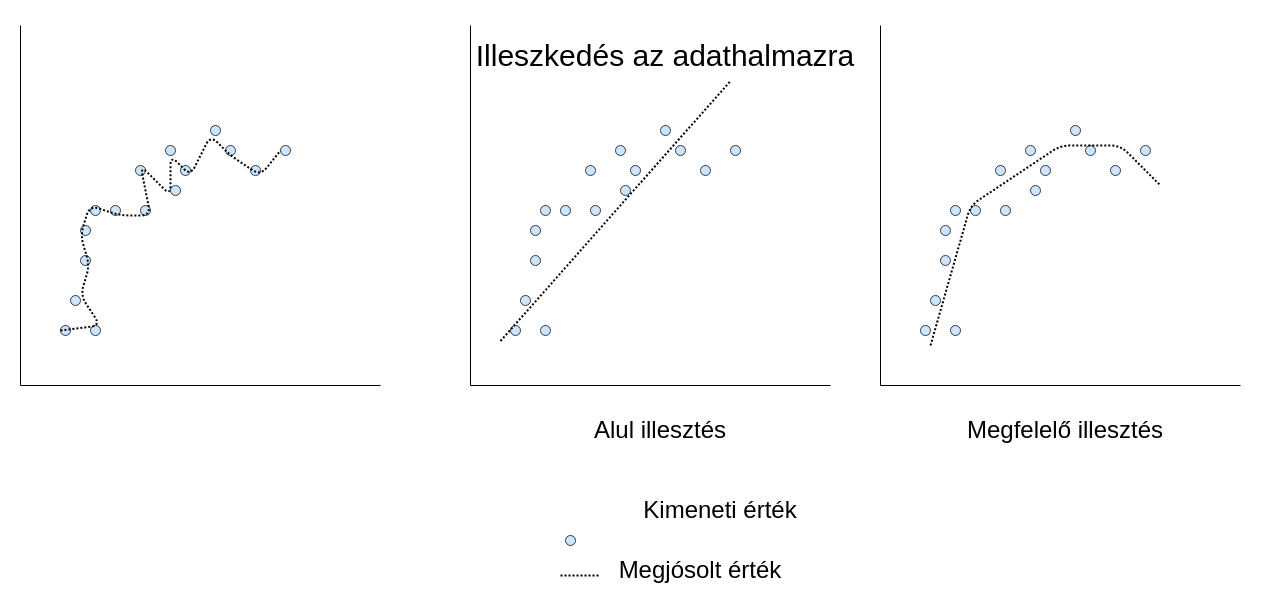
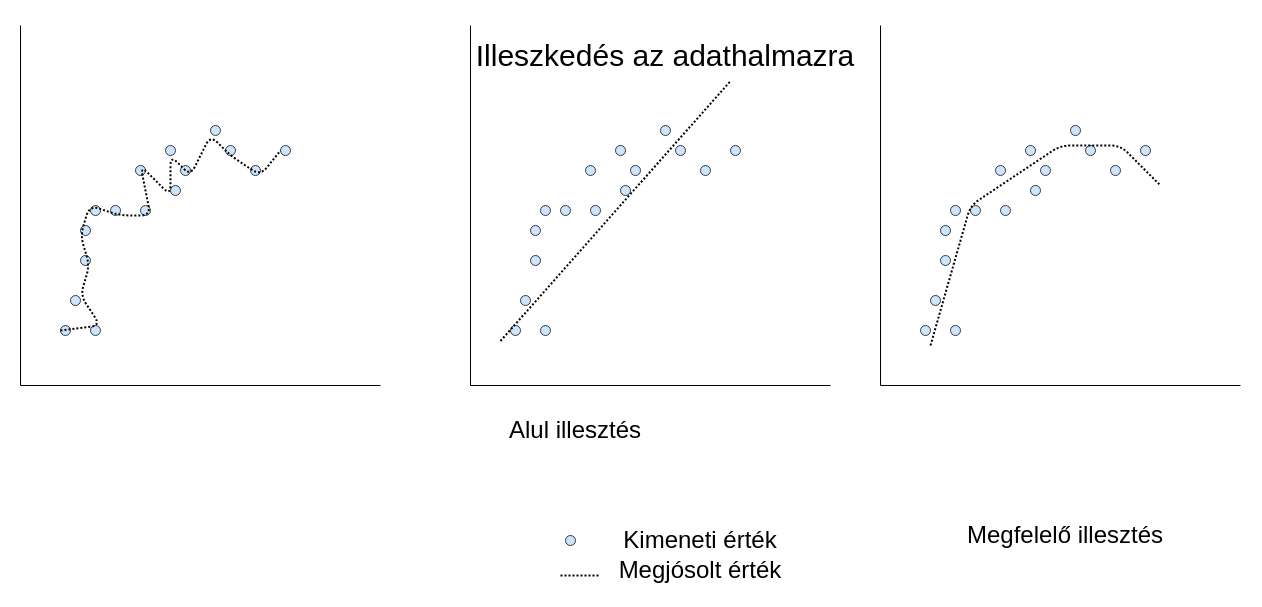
(661, 431) -> (576, 431)
(1066, 431) -> (1066, 536)
(721, 511) -> (701, 541)
